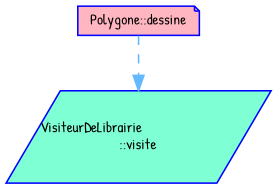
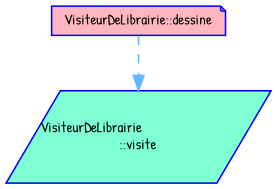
(139, 21) -> (139, 21)
